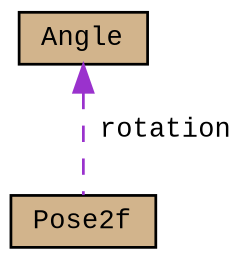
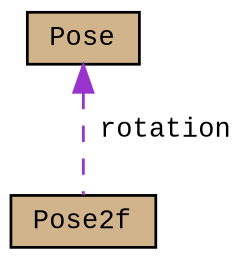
(83, 38) -> (83, 38)
